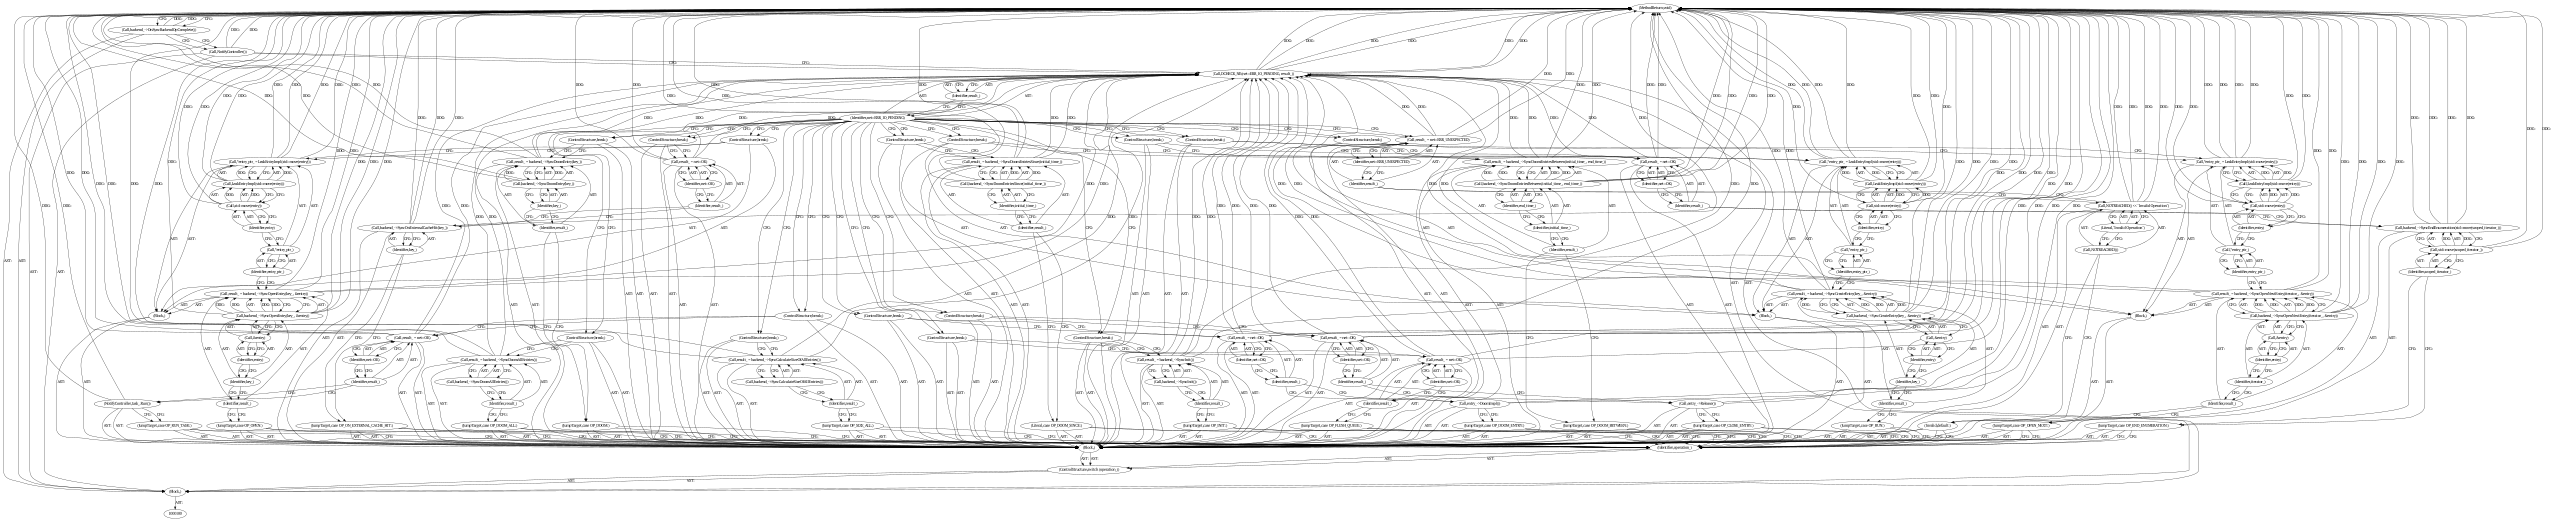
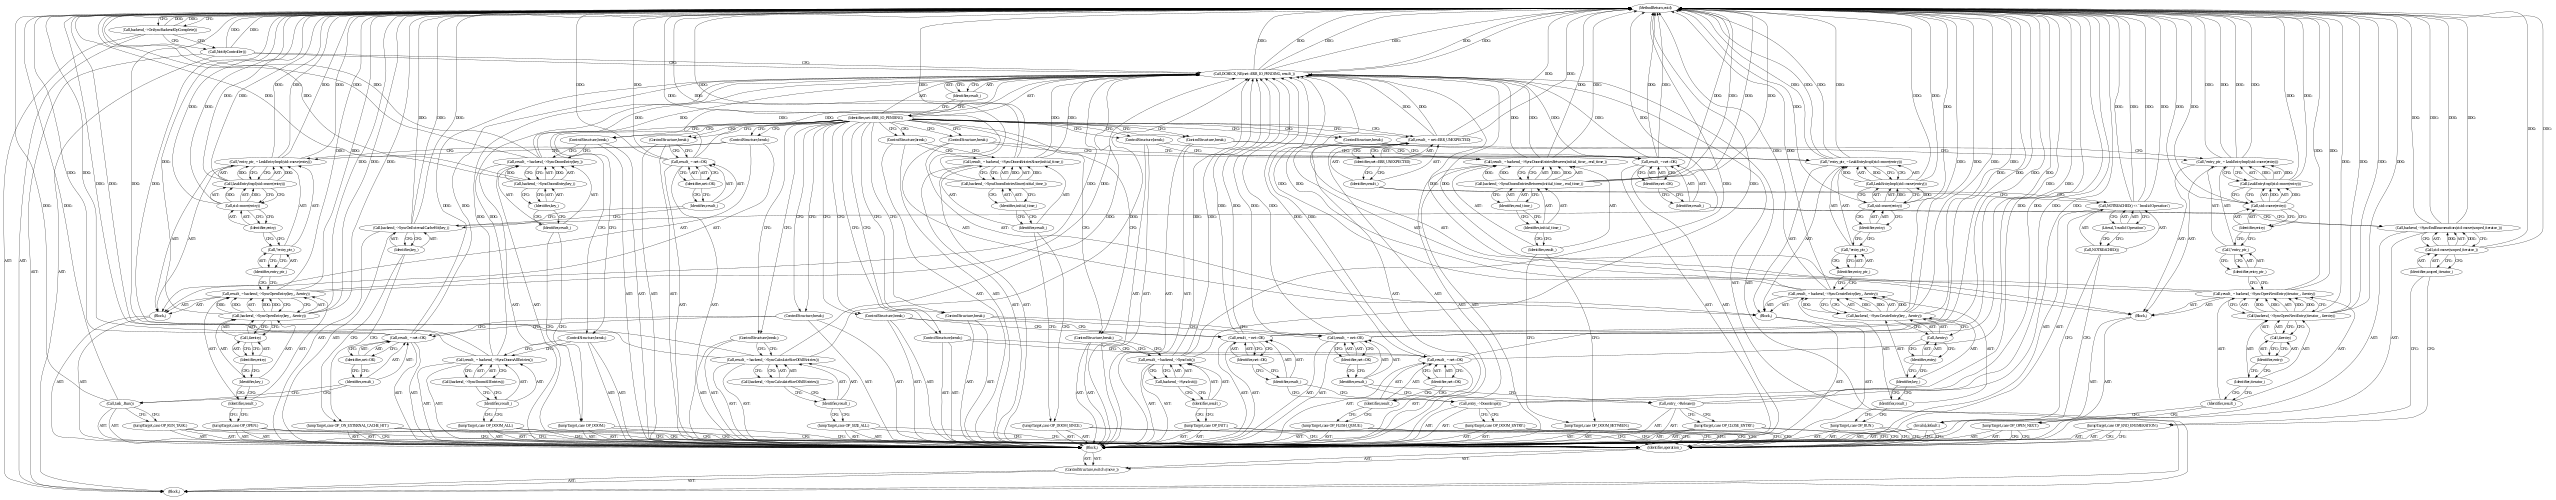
(127, 404) -> (120, 404)
(1056, 426) -> (1052, 426)
(1089, 470) -> (1092, 470)
(175, 514) -> none
